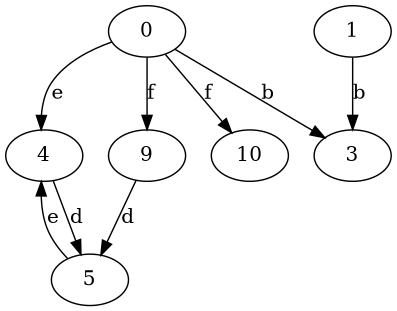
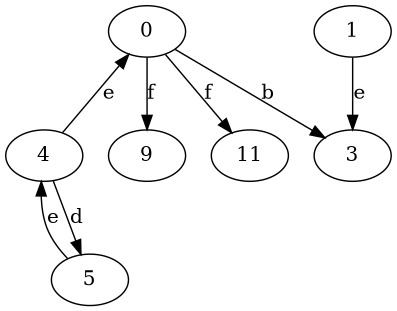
(65, 68) -> (91, 99)
(360, 94) -> (360, 94)
(250, 156) -> (250, 156)
(122, 211) -> none
